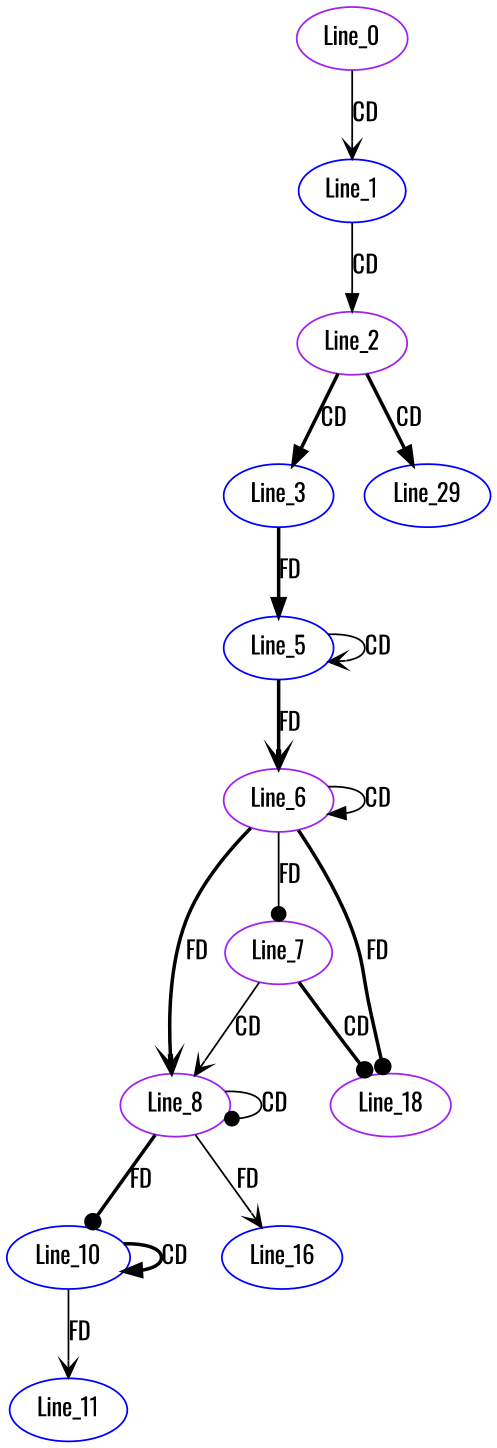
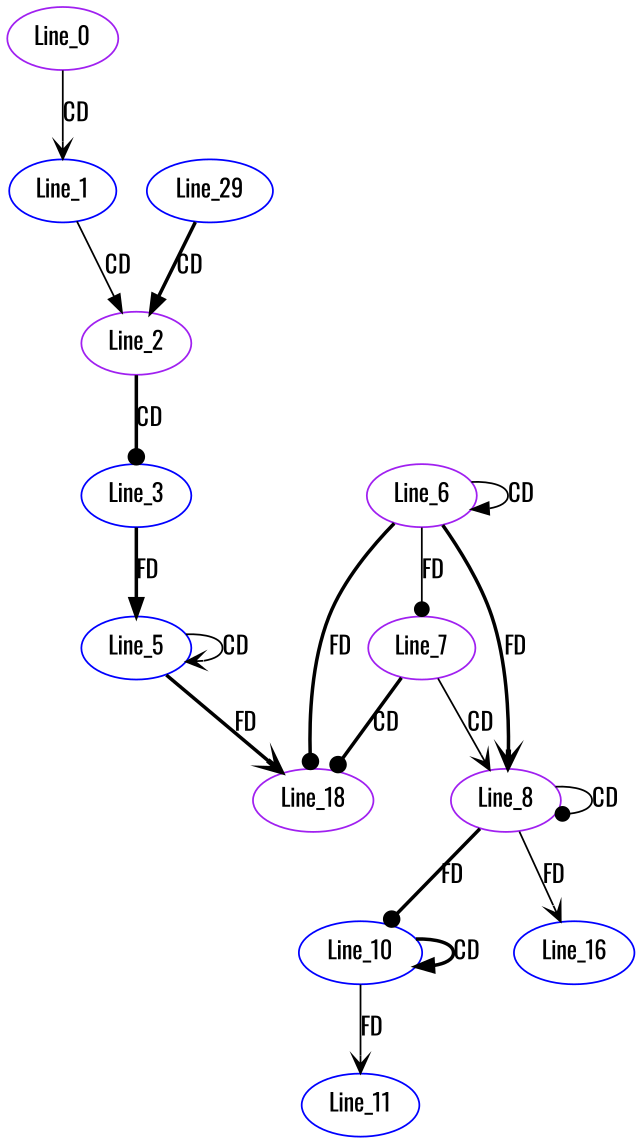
(319, 411) -> (136, 412)
(386, 411) -> (177, 259)
(279, 715) -> (217, 718)
